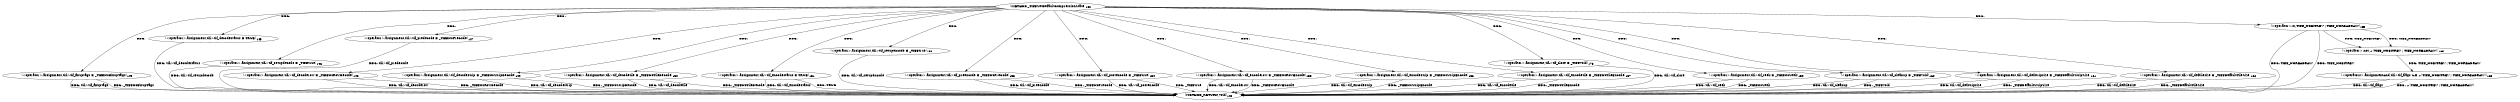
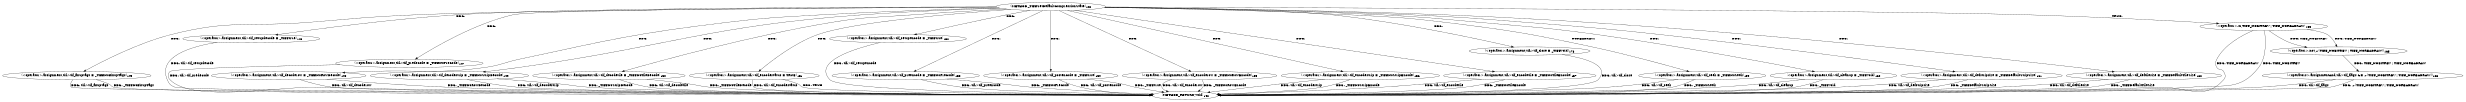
(1981, 17) -> (2118, 17)
(213, 39) -> none
(1578, 39) -> (1584, 39)
